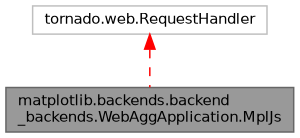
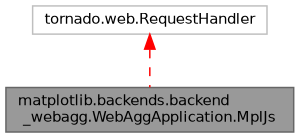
(150, 110) -> (150, 110)
